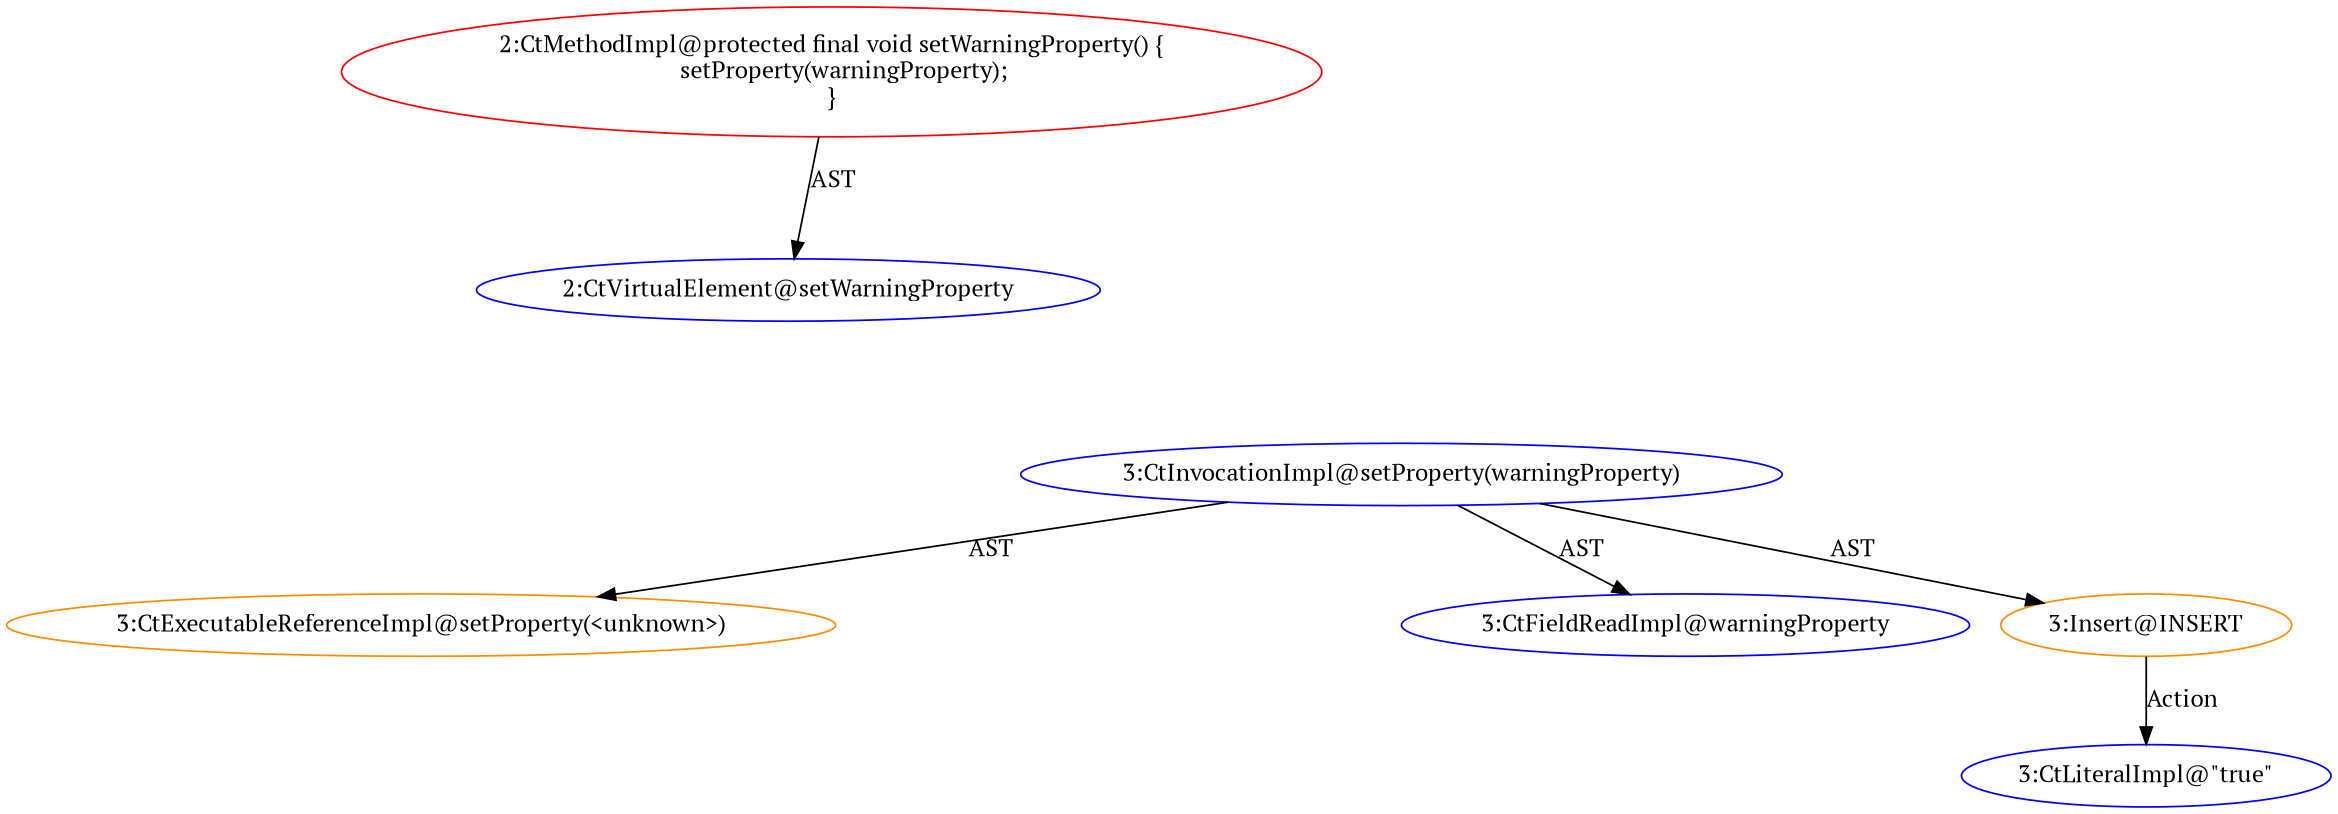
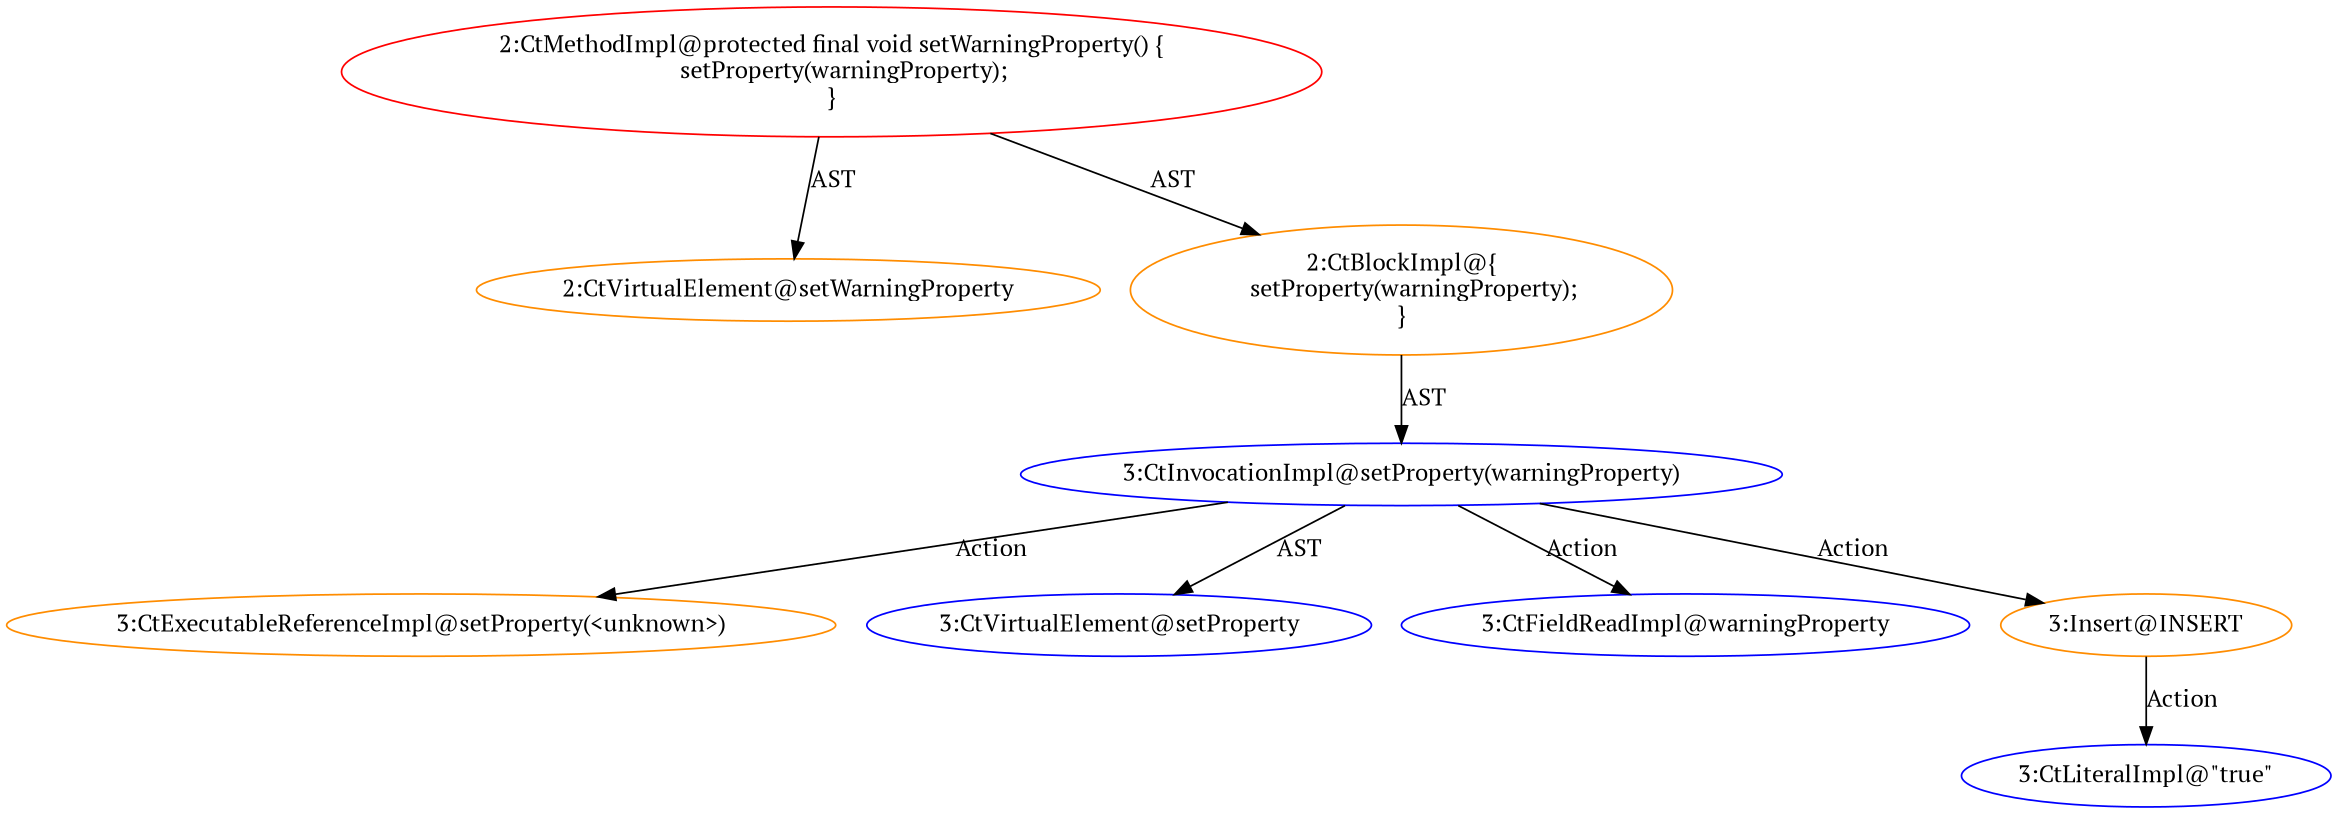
(788, 290) -> (788, 290)
none -> (1401, 290)
(992, 550) -> (992, 550)
(1582, 550) -> (1582, 550)
(1854, 550) -> (1854, 550)
none -> (1119, 625)
